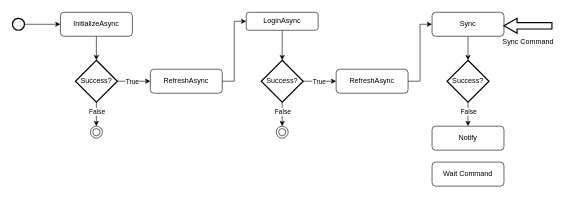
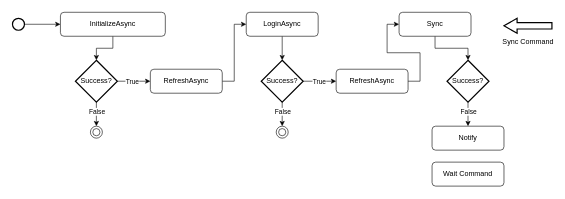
(282, 21) -> (282, 24)
(96, 24) -> (113, 24)
(468, 24) -> (435, 24)
